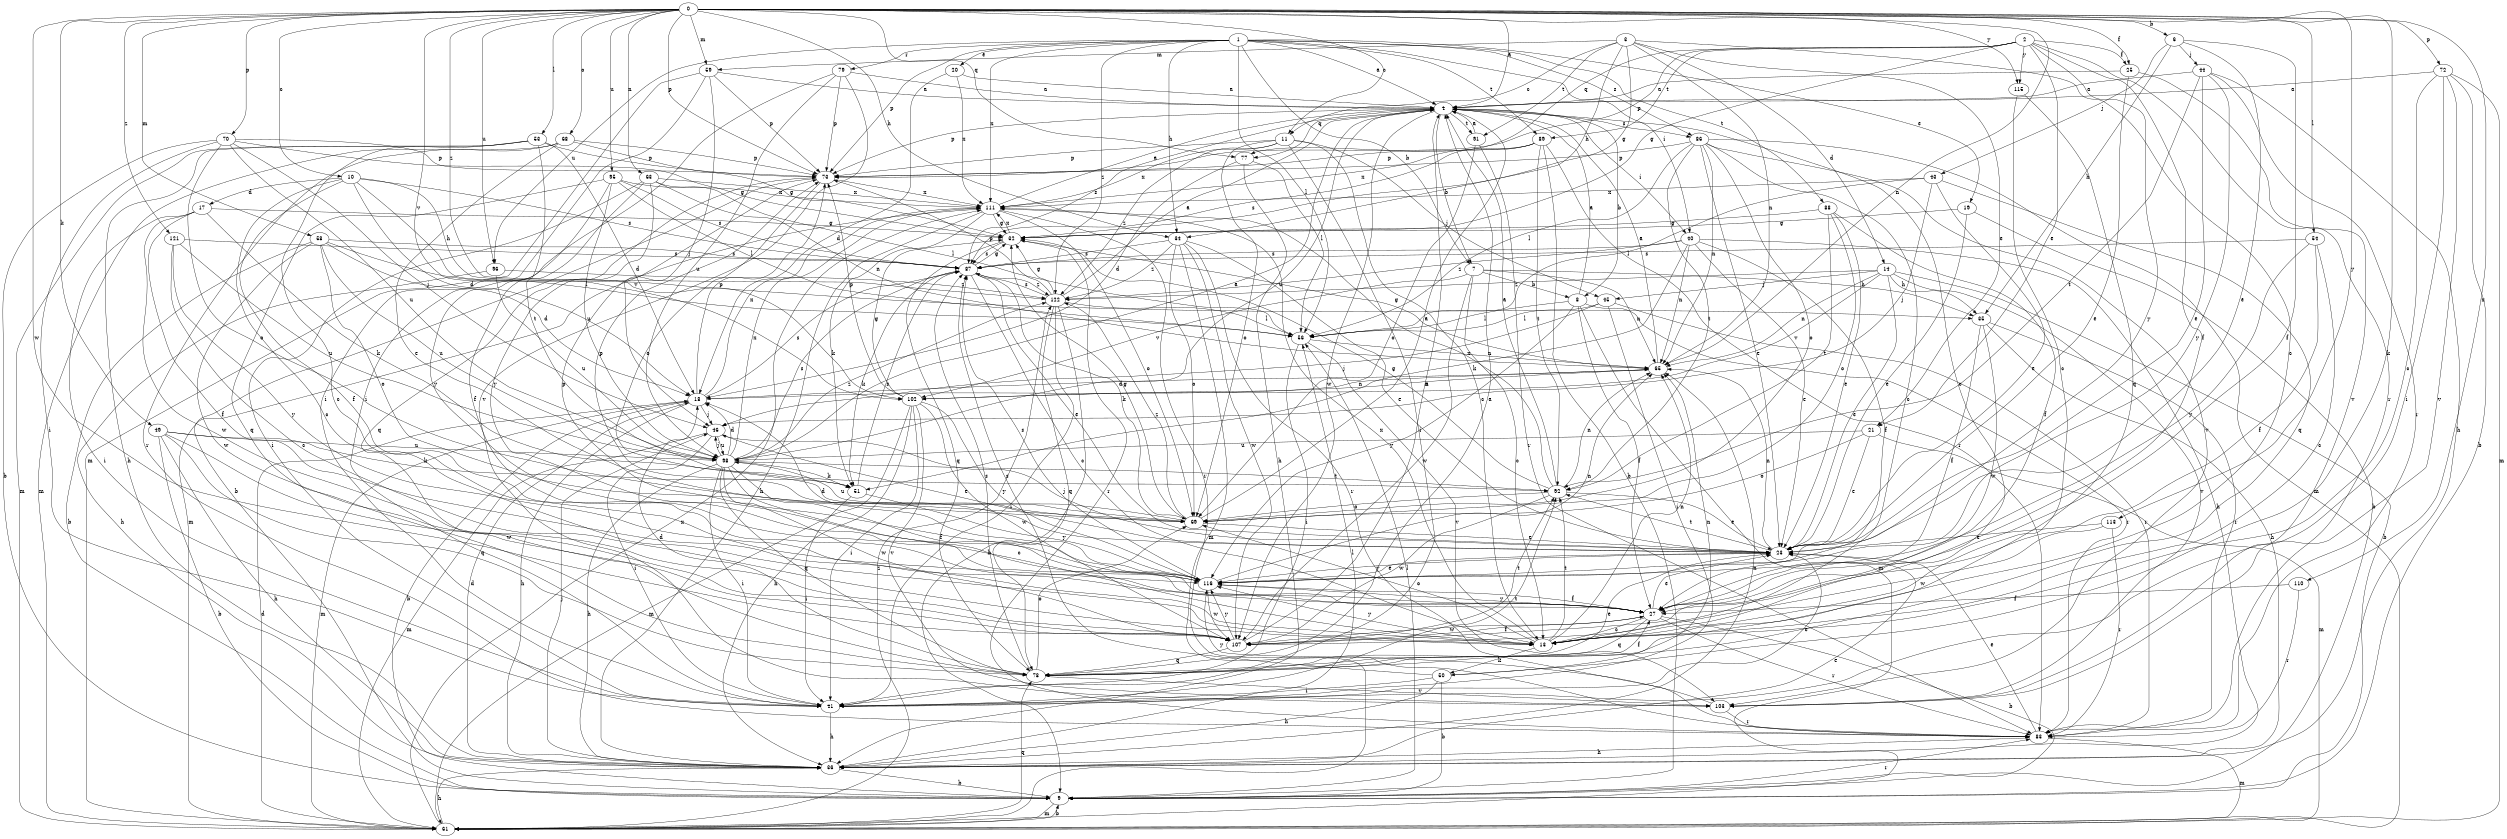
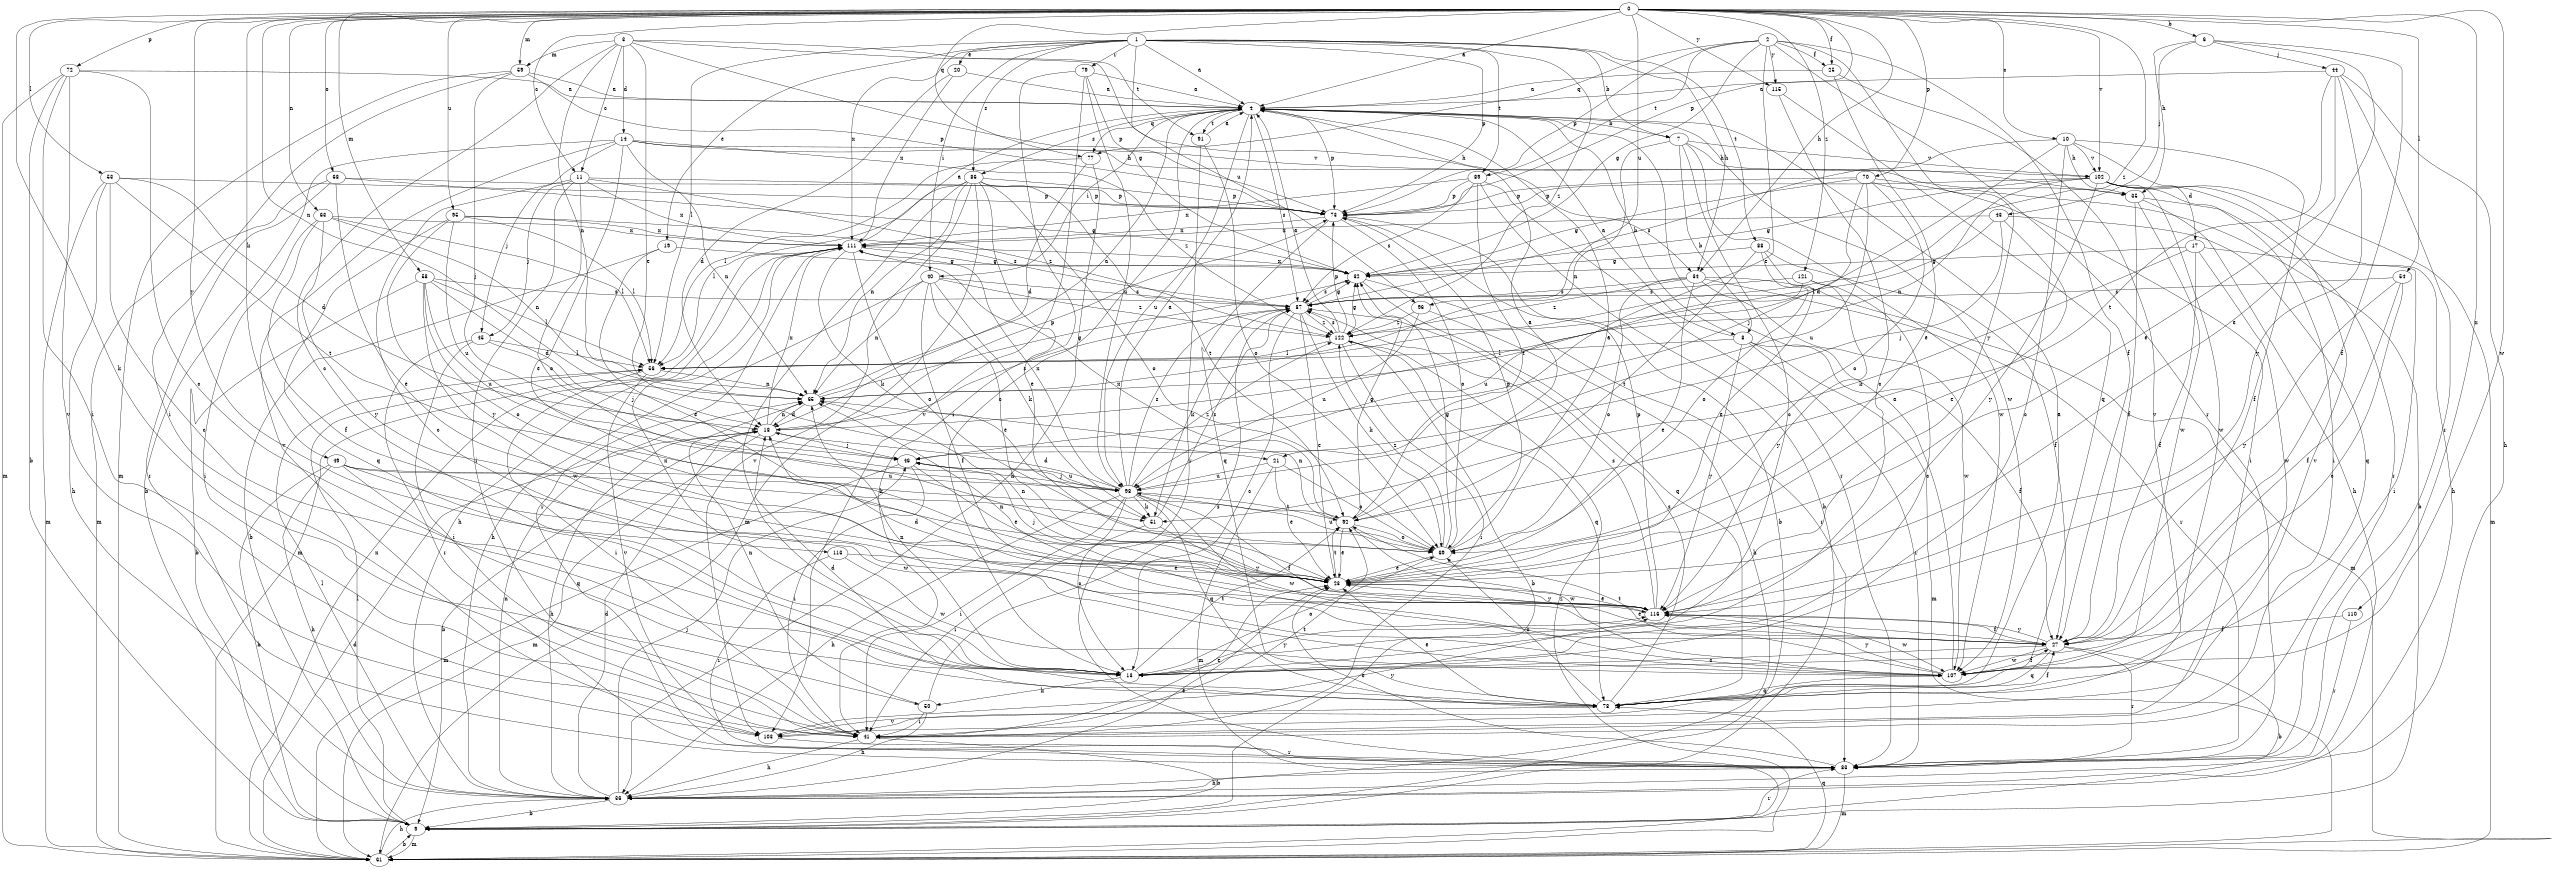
(1342, 388) -> (1479, 360)
(409, 476) -> (1255, 614)
(1363, 793) -> (997, 811)
